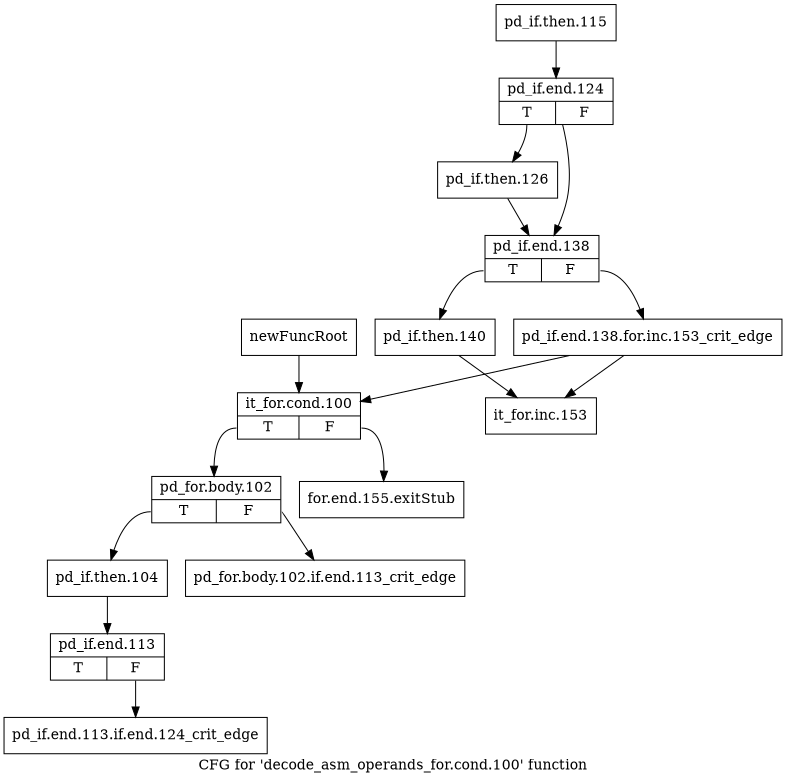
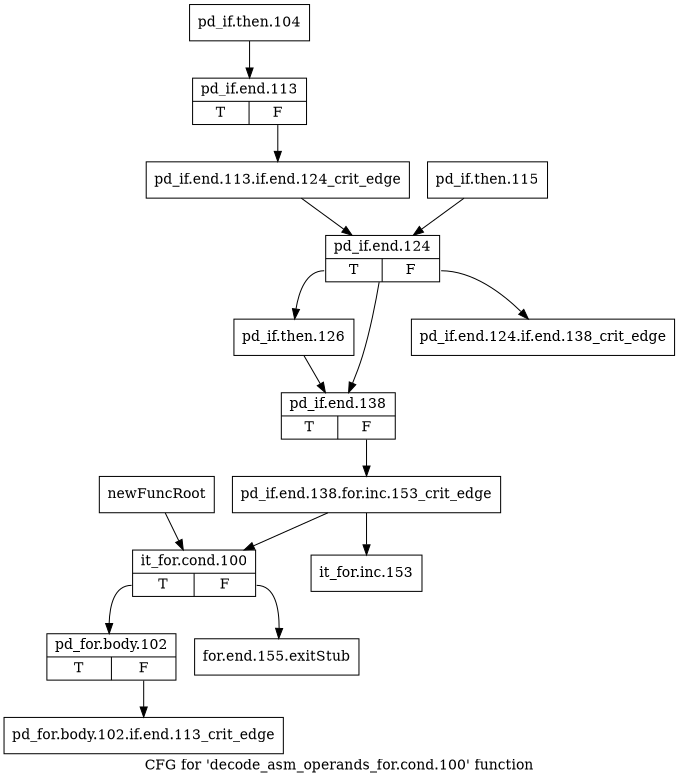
none -> (323, 214)
(435, 337) -> none
none -> (543, 337)
(127, 525) -> none
